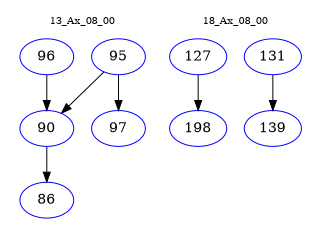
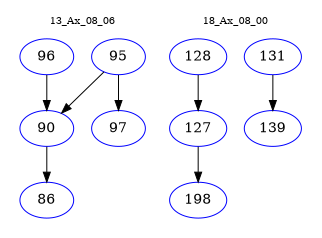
(83, 21) -> (83, 21)
none -> (198, 57)
